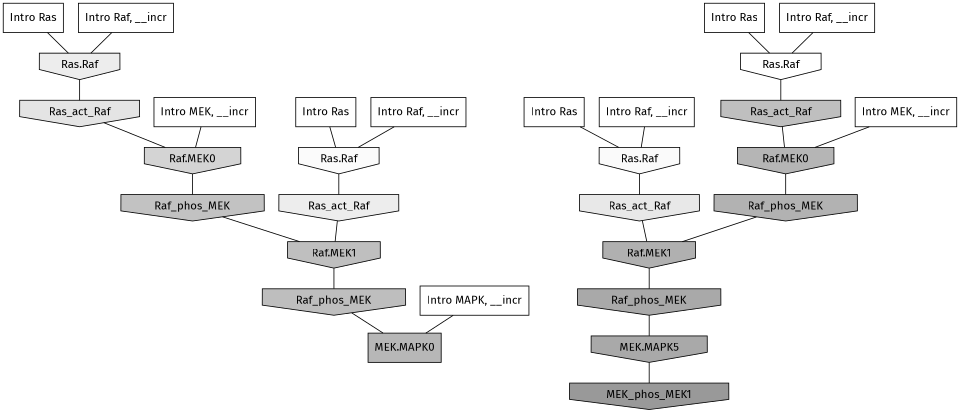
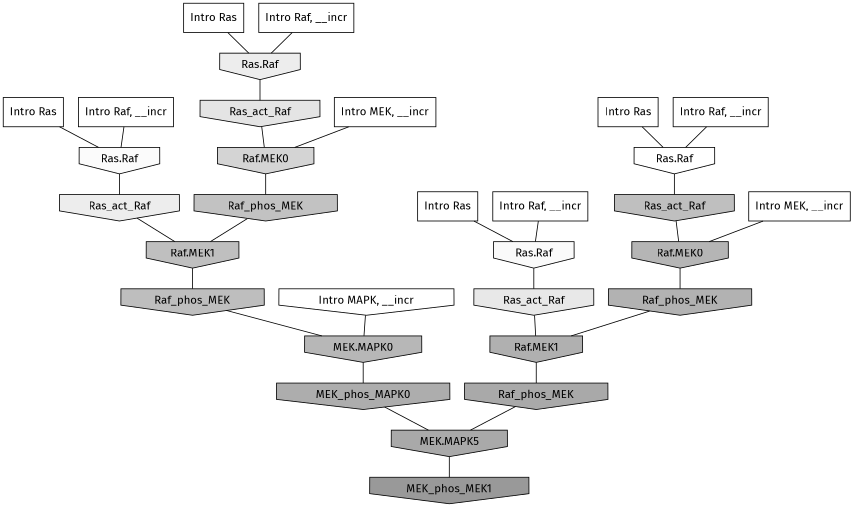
(474, 301) -> (366, 301)
(405, 348) -> (363, 348)
none -> (363, 395)
